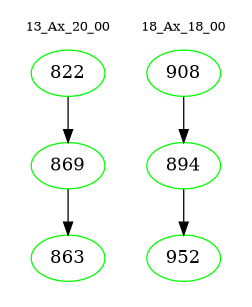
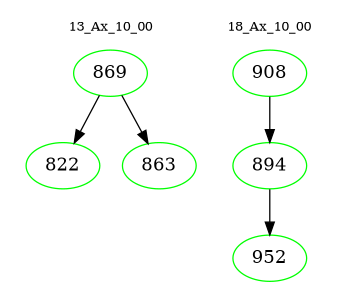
(68, 28) -> (111, 28)
(184, 28) -> (270, 28)
(68, 113) -> (90, 113)
